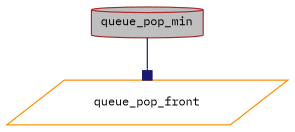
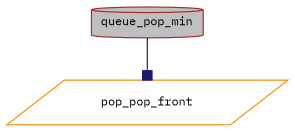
(147, 102) -> (147, 102)
